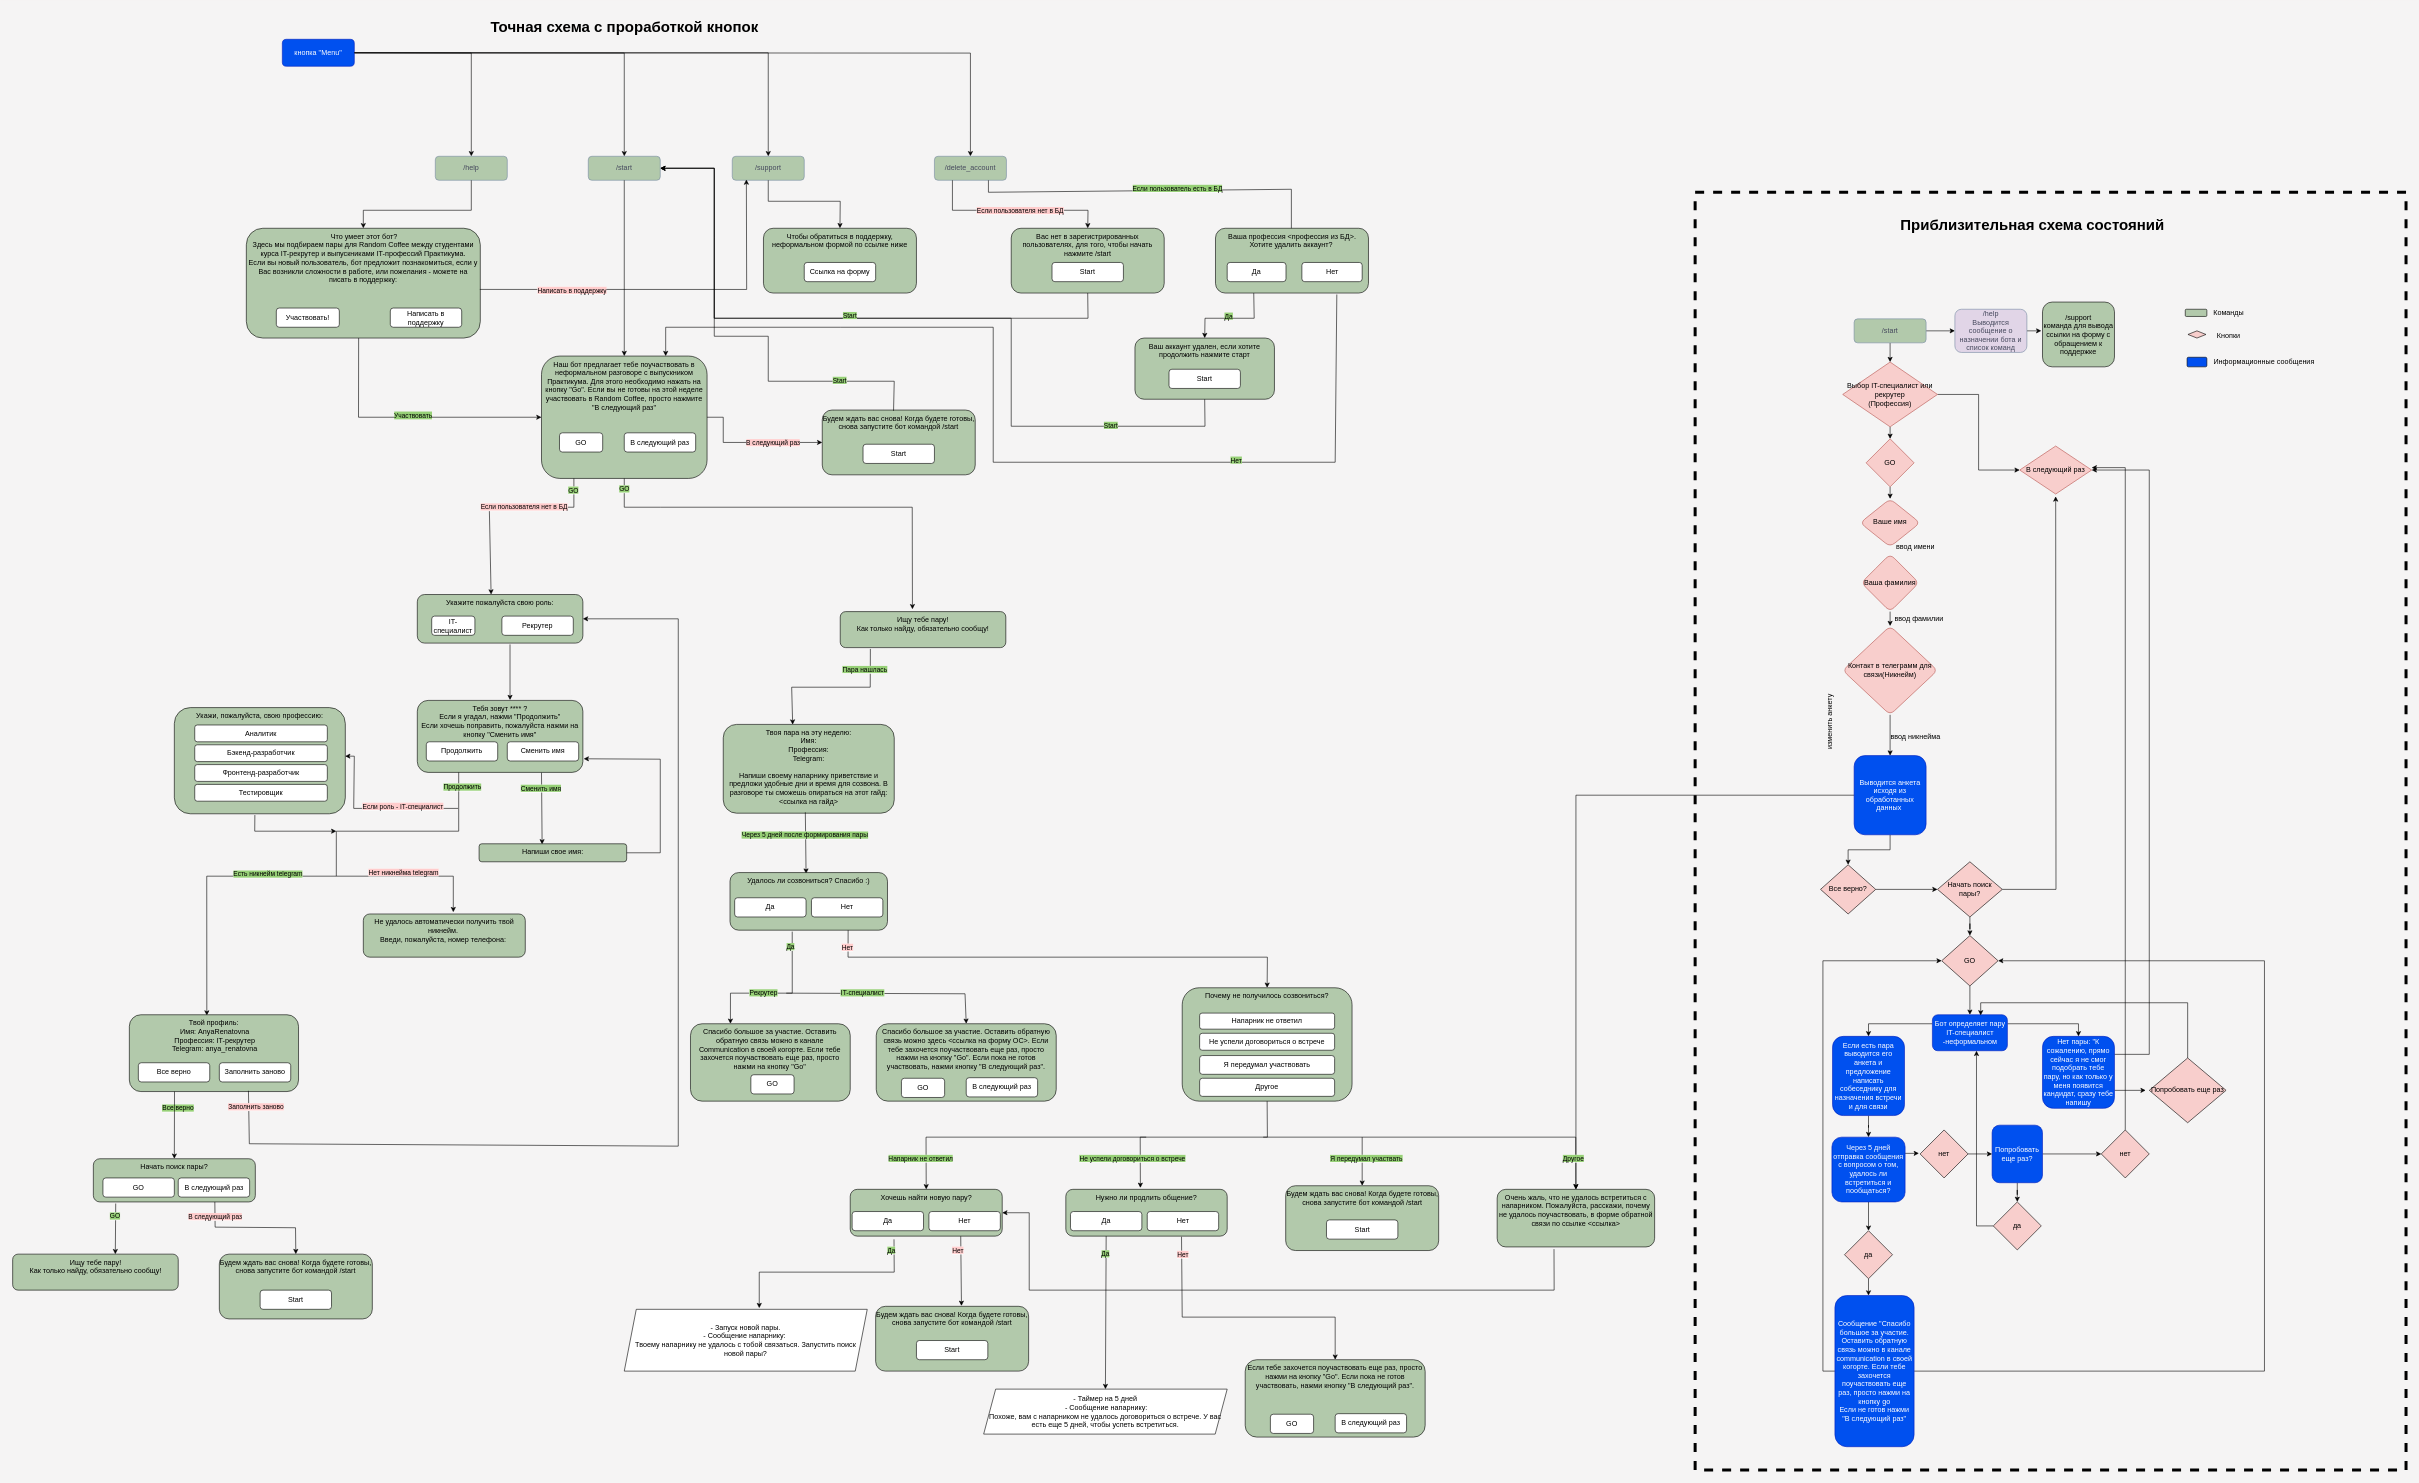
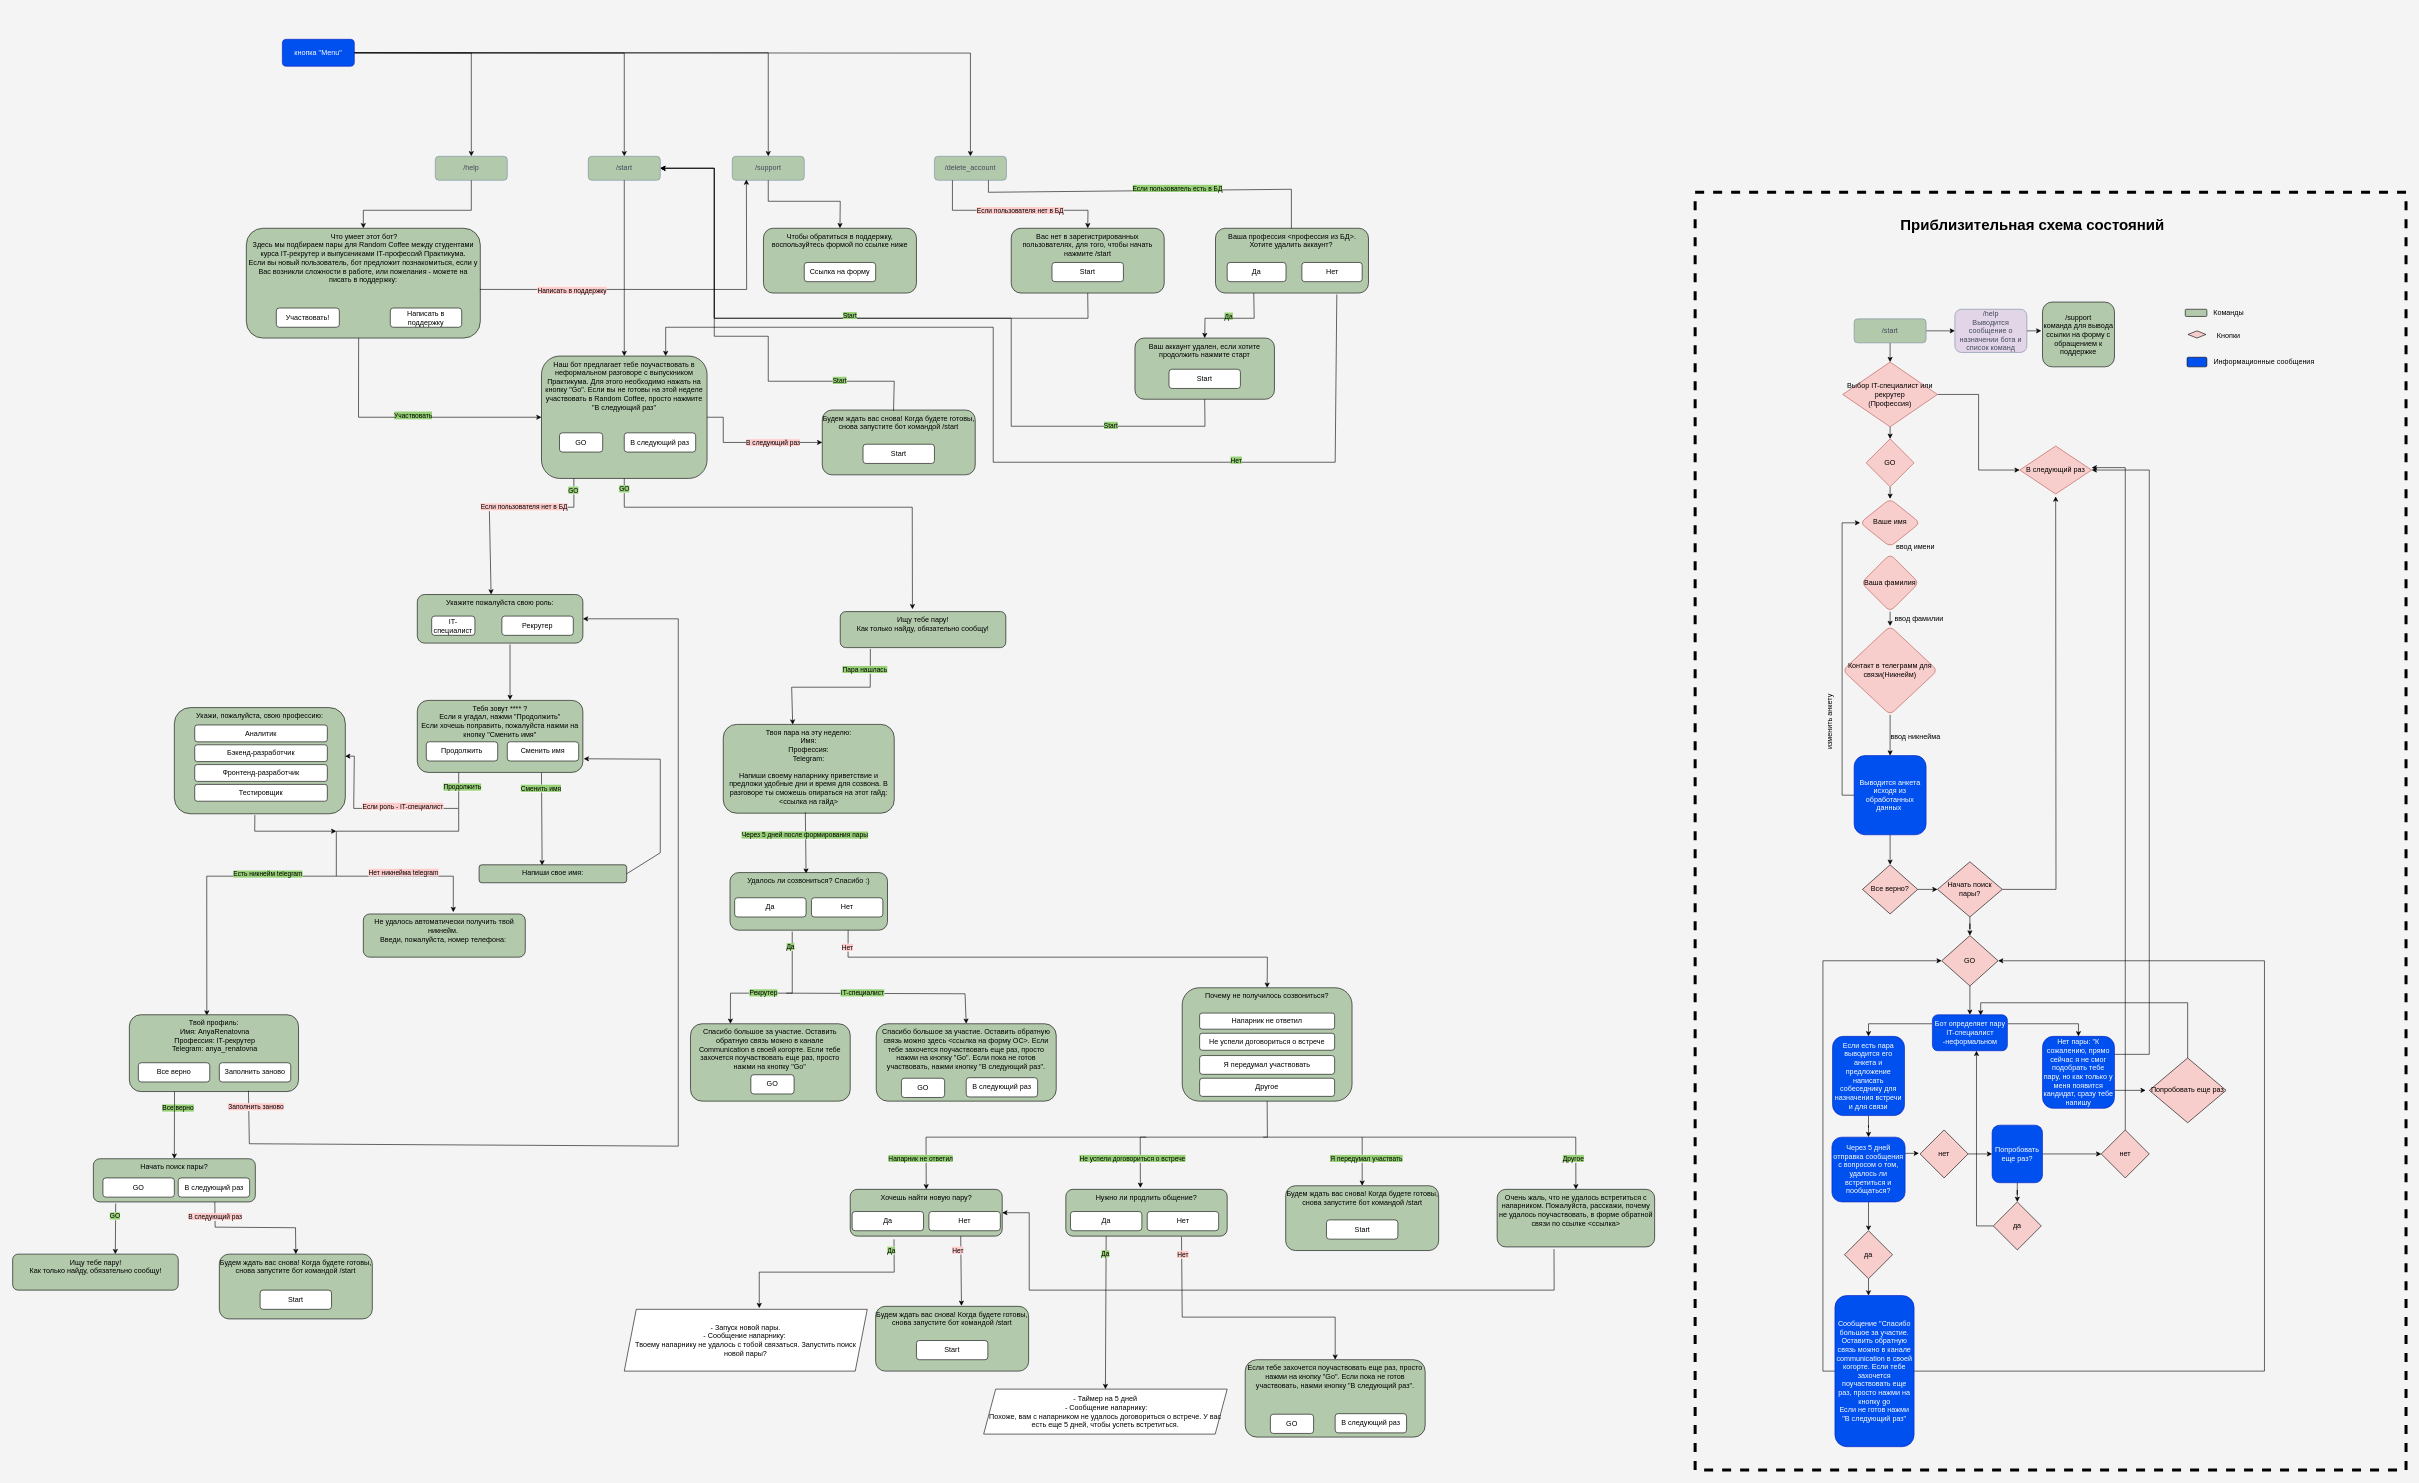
(624, 26) -> none
(840, 241) -> (840, 241)
(1576, 831) -> (1854, 523)
(553, 853) -> (553, 874)
(1848, 890) -> (1890, 890)
